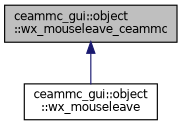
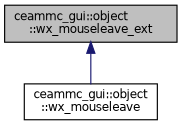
(91, 24) -> (91, 24)
